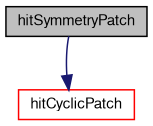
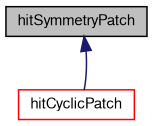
(67, 56) -> (86, 71)
